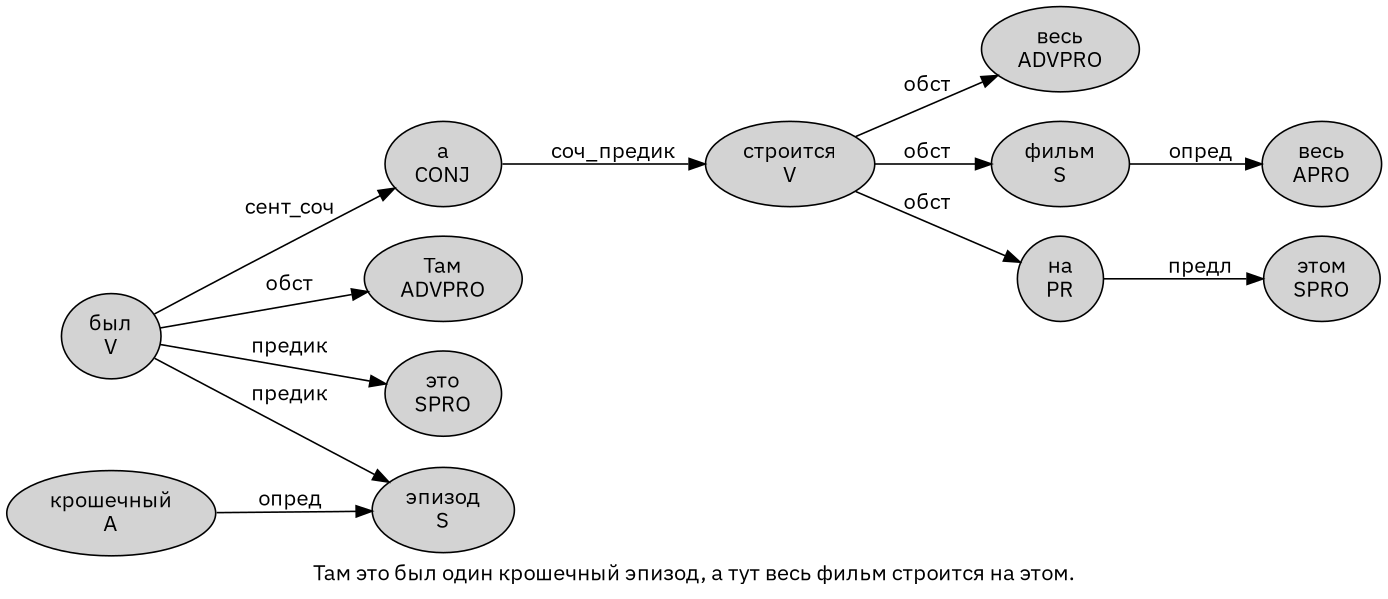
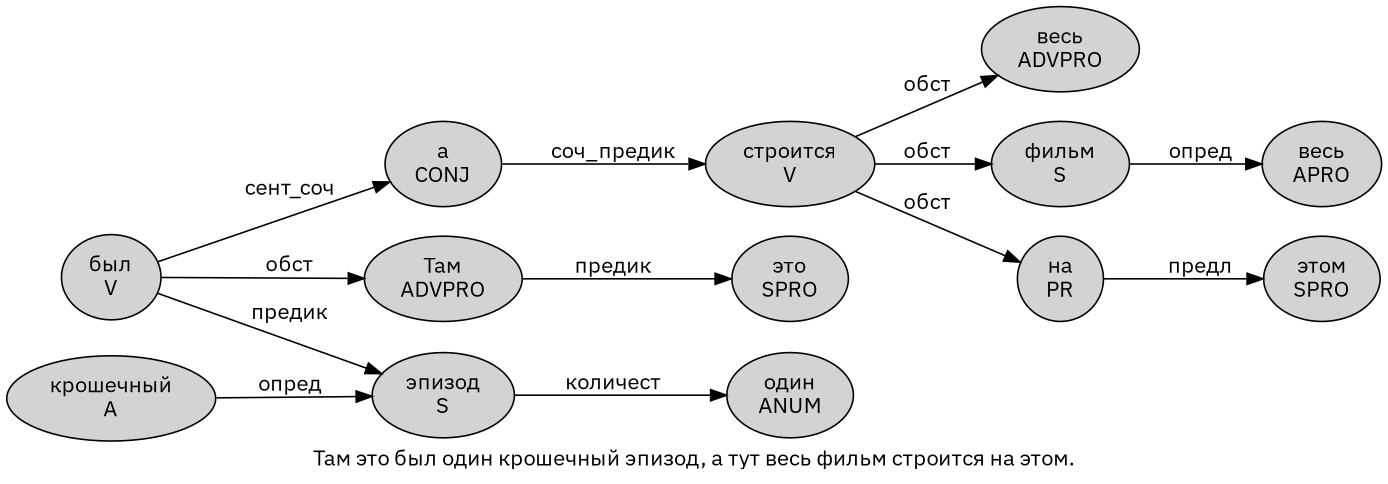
(265, 363) -> (619, 279)
none -> (790, 395)
